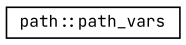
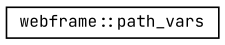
(93, 23) -> (113, 23)
